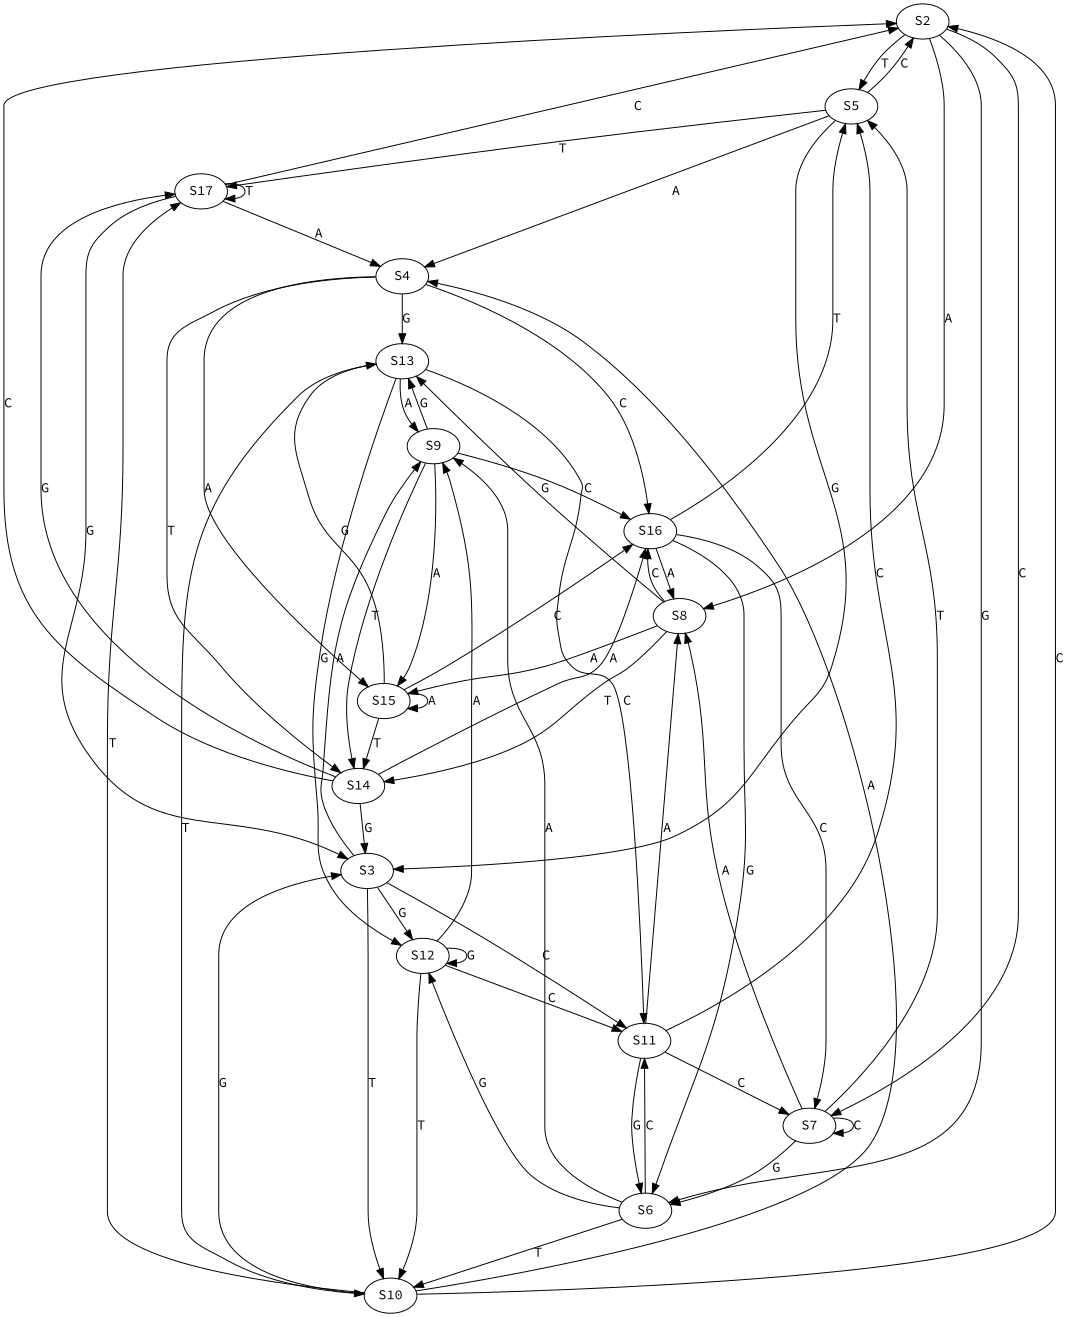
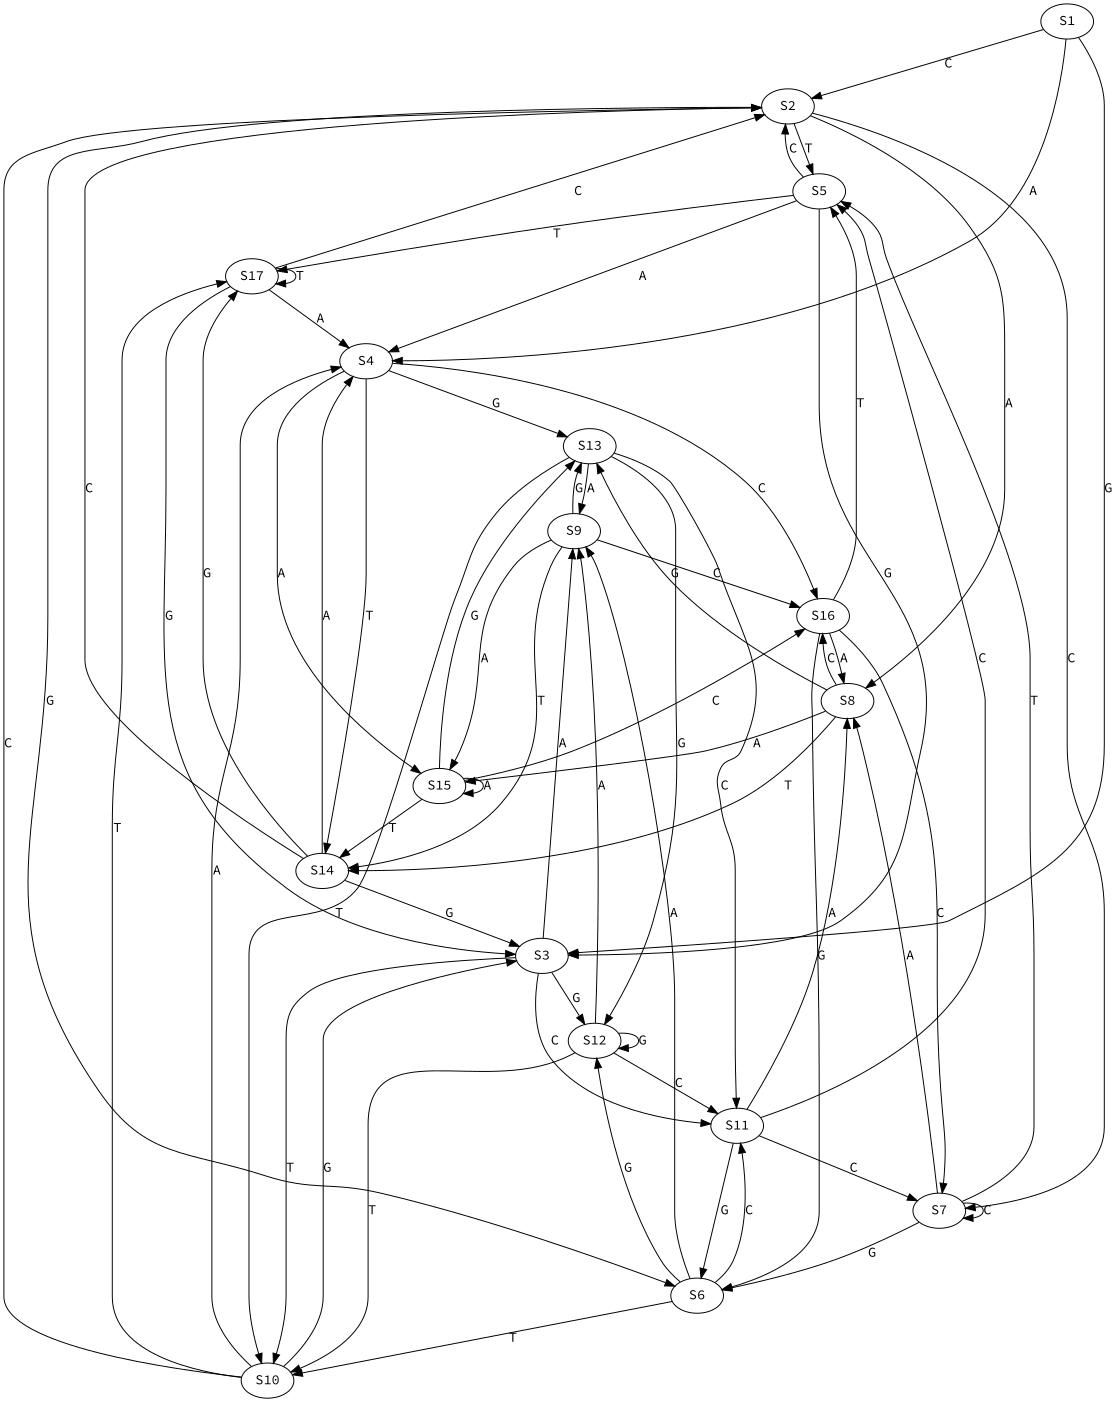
none -> (1067, 21)
(540, 692) -> (322, 616)
